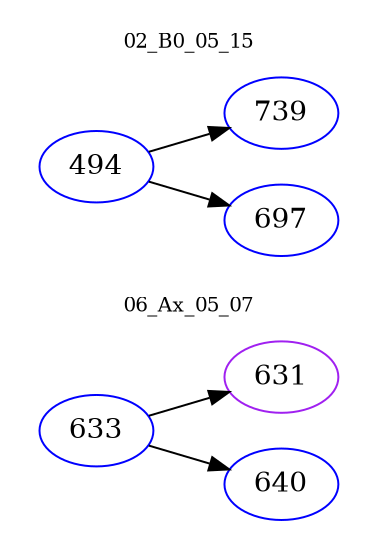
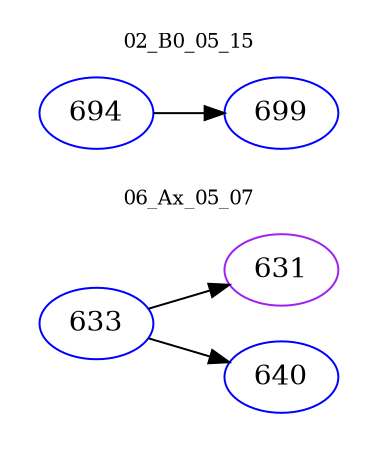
(281, 113) -> none
(96, 167) -> (96, 113)
(281, 220) -> (281, 113)
